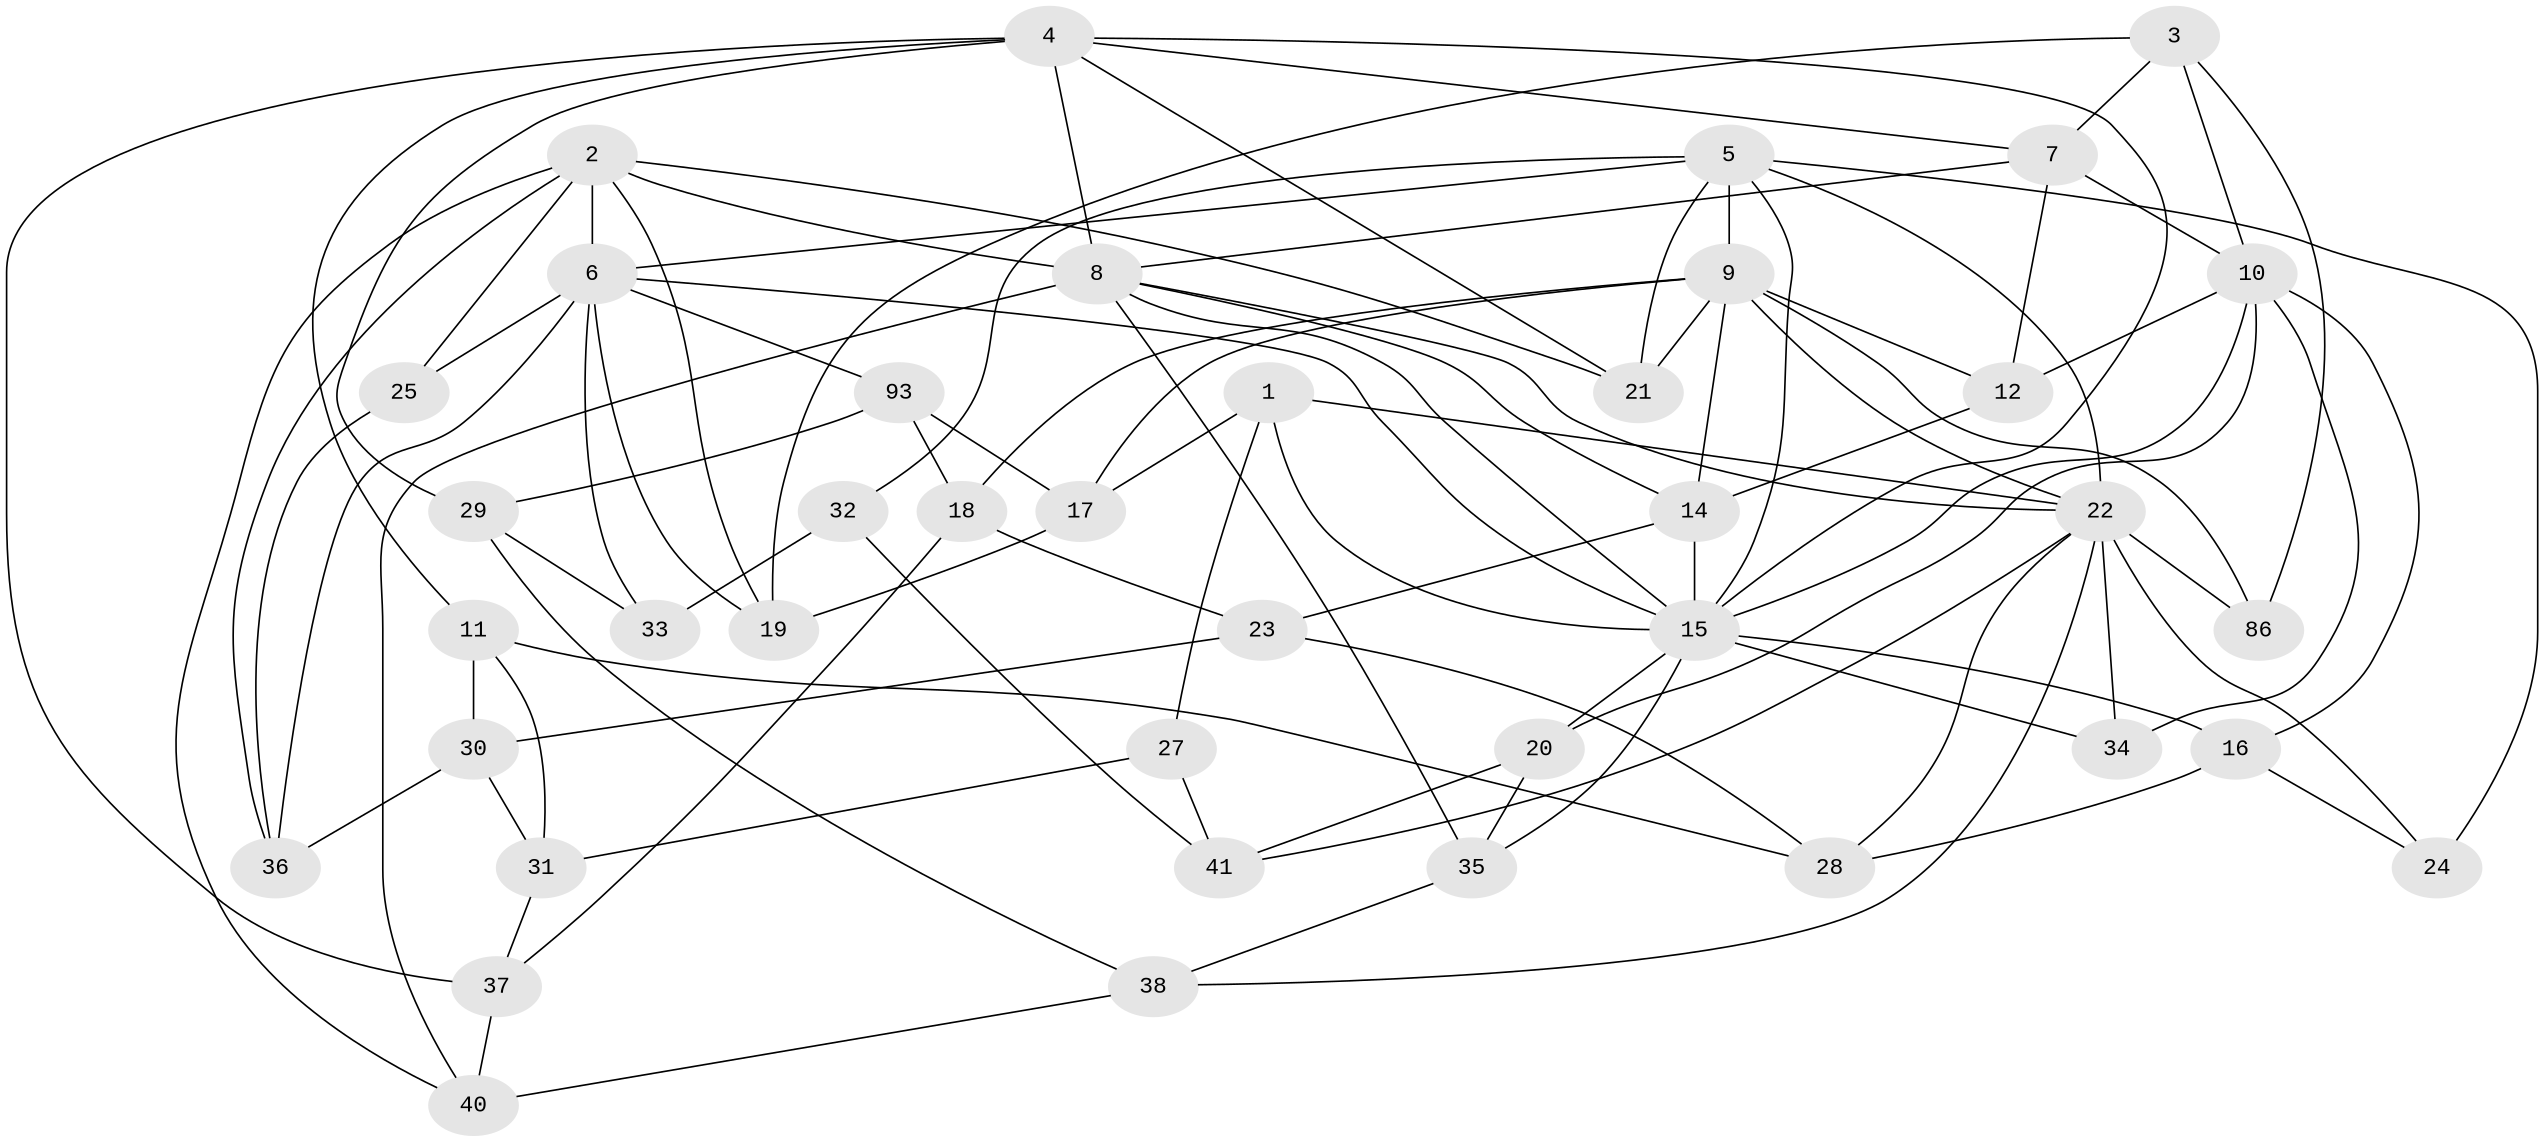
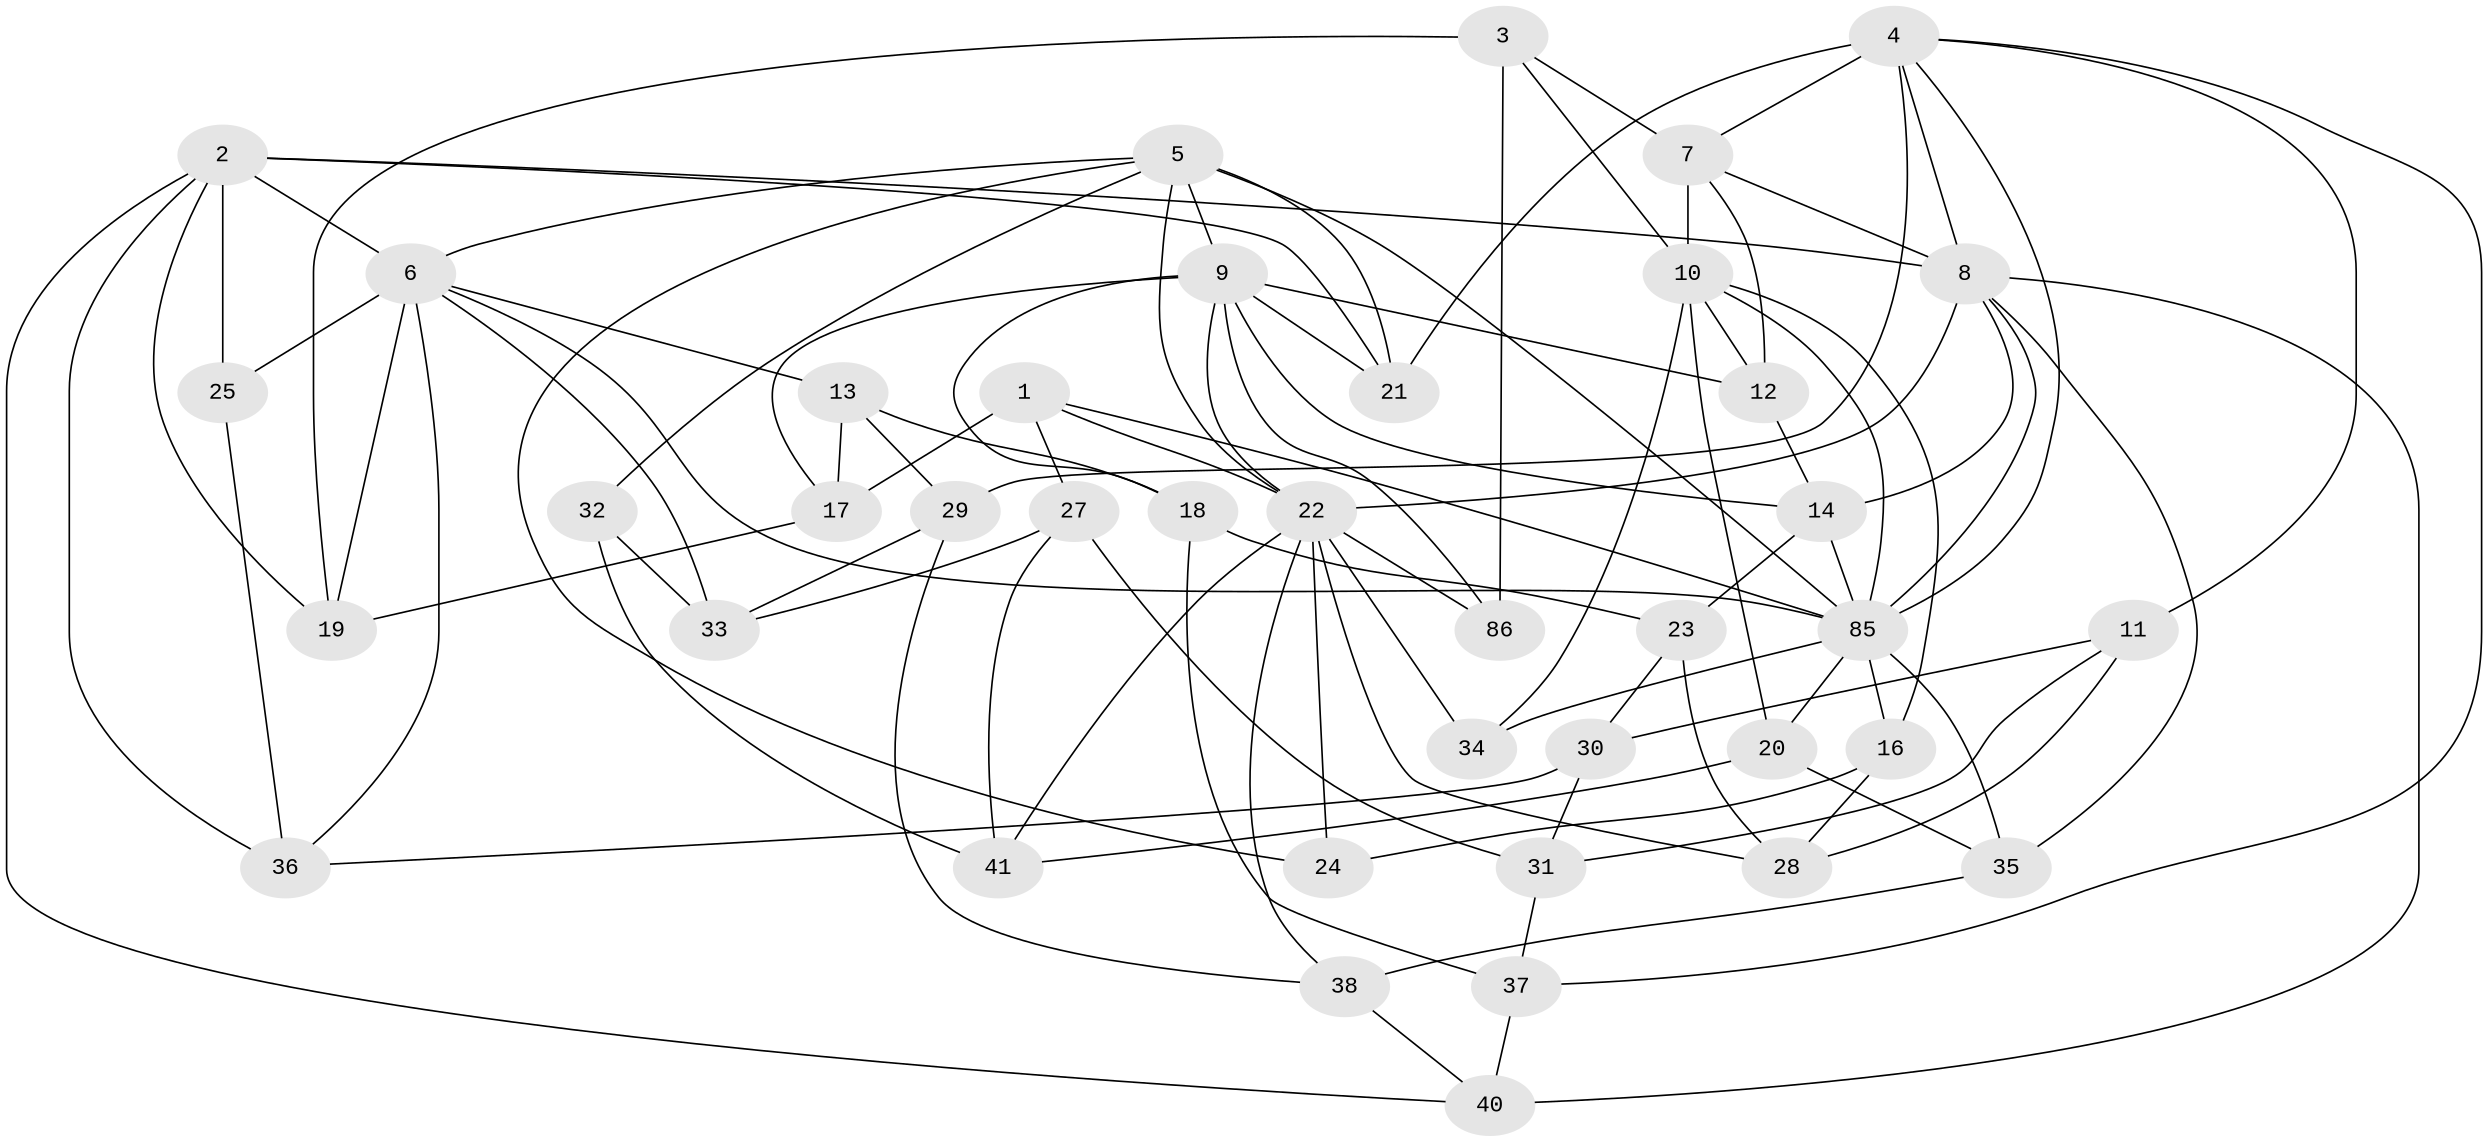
(899, 393) -> (843, 393)
none -> (892, 582)
(1695, 630) -> (1863, 630)
